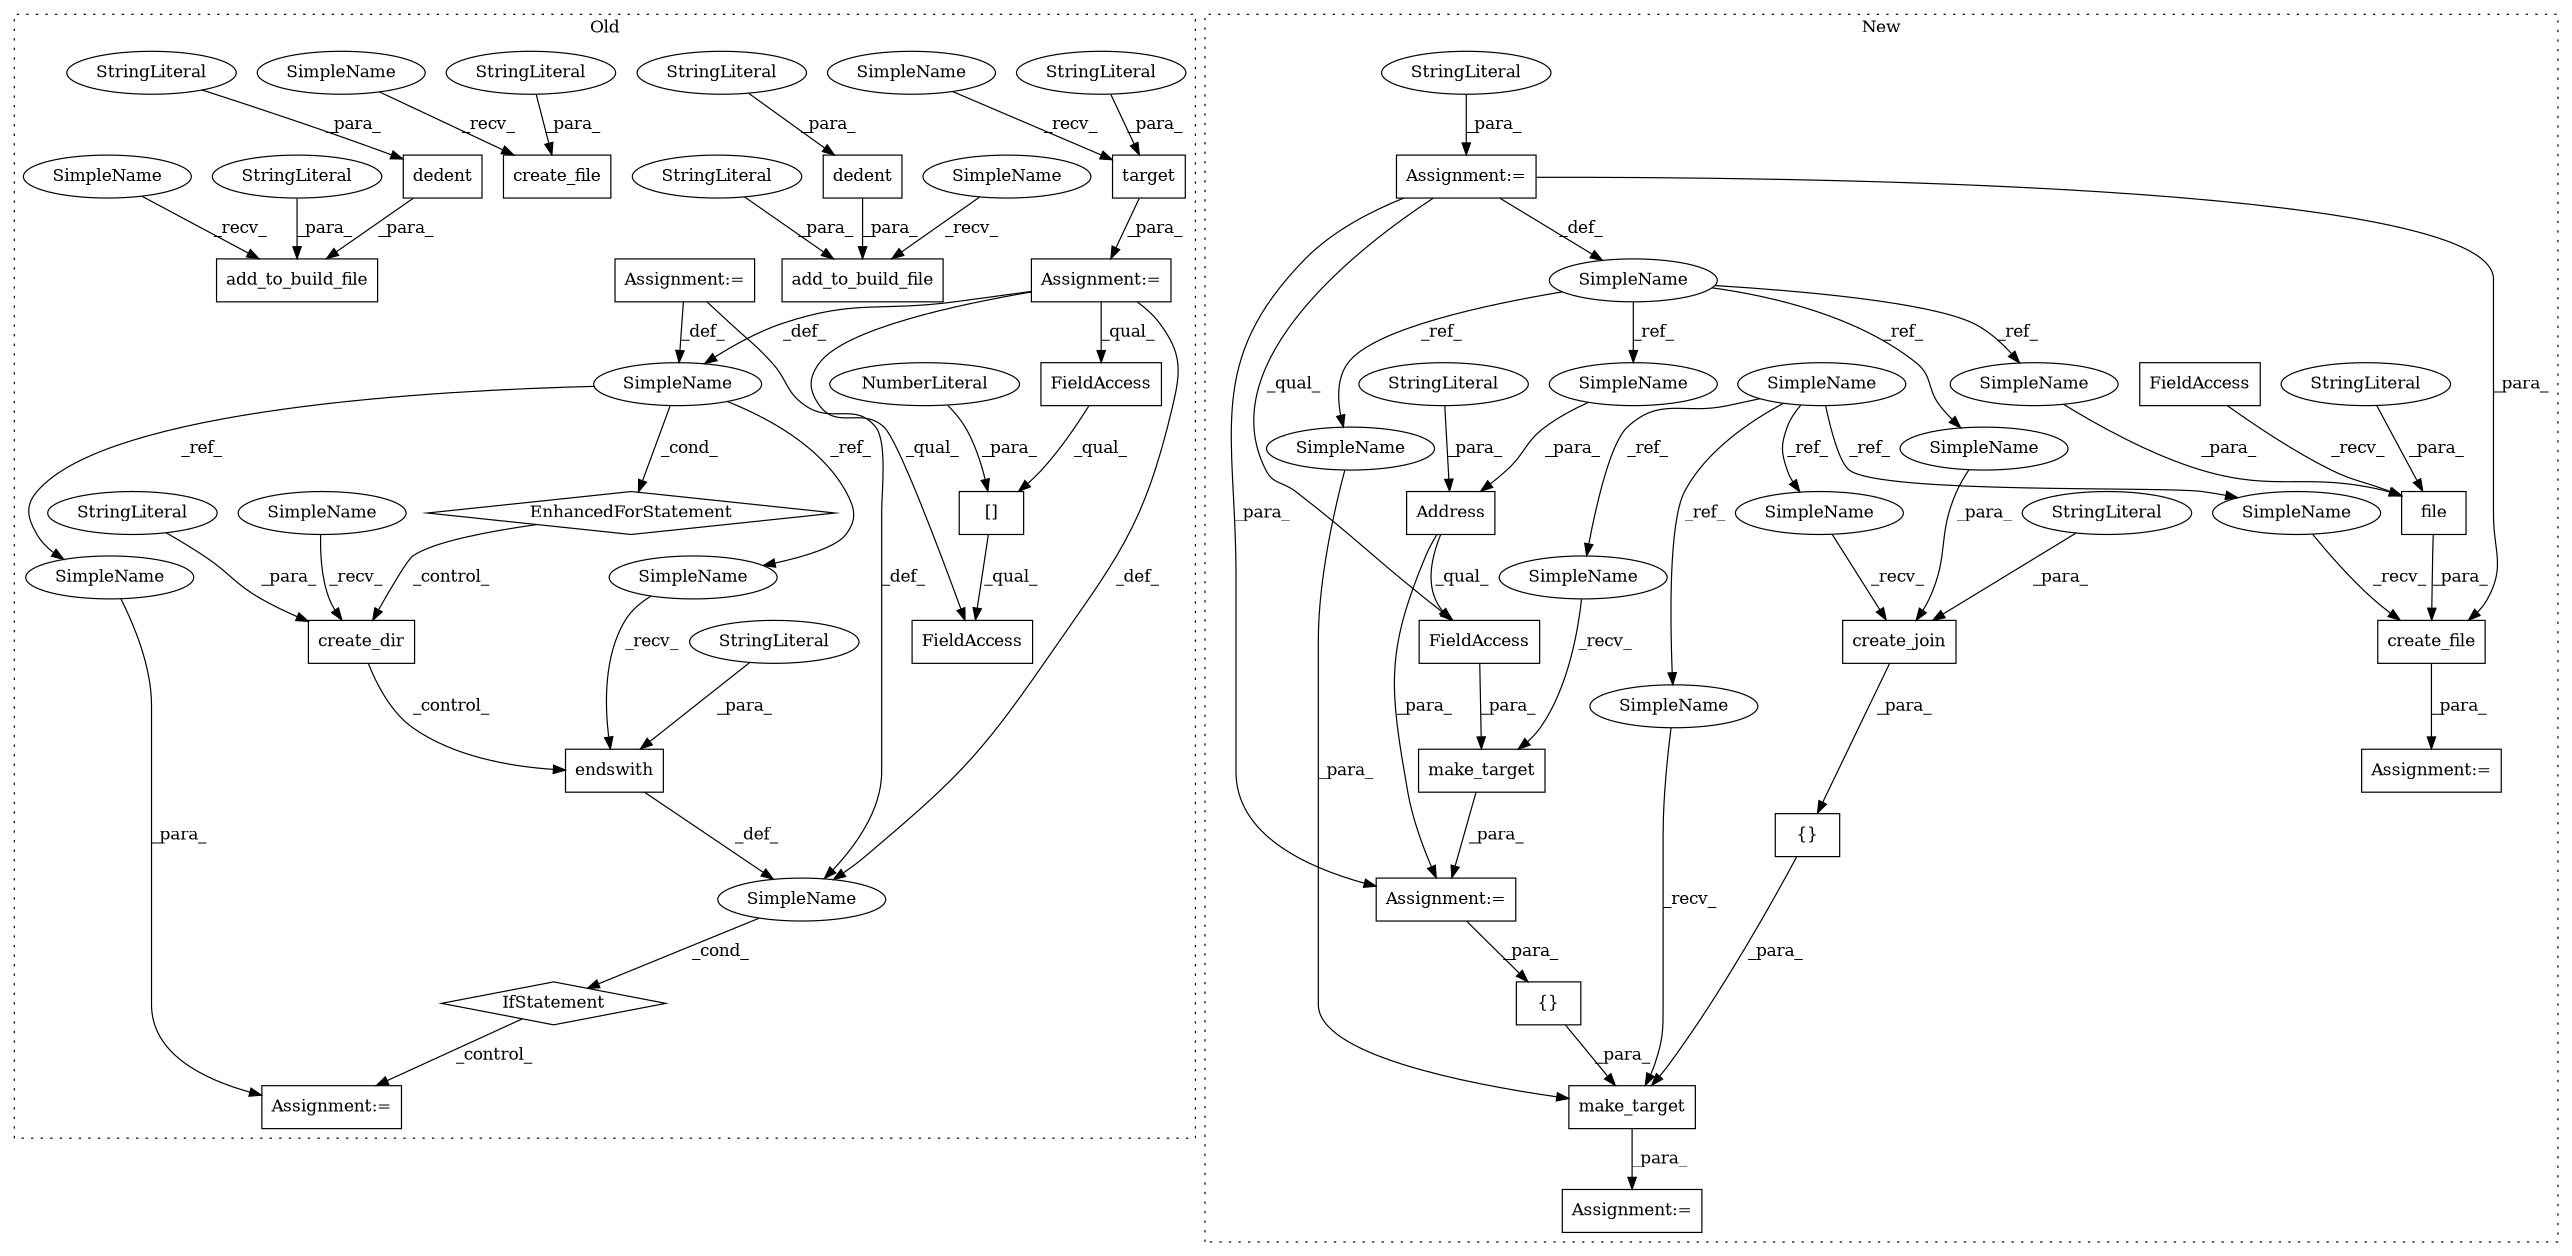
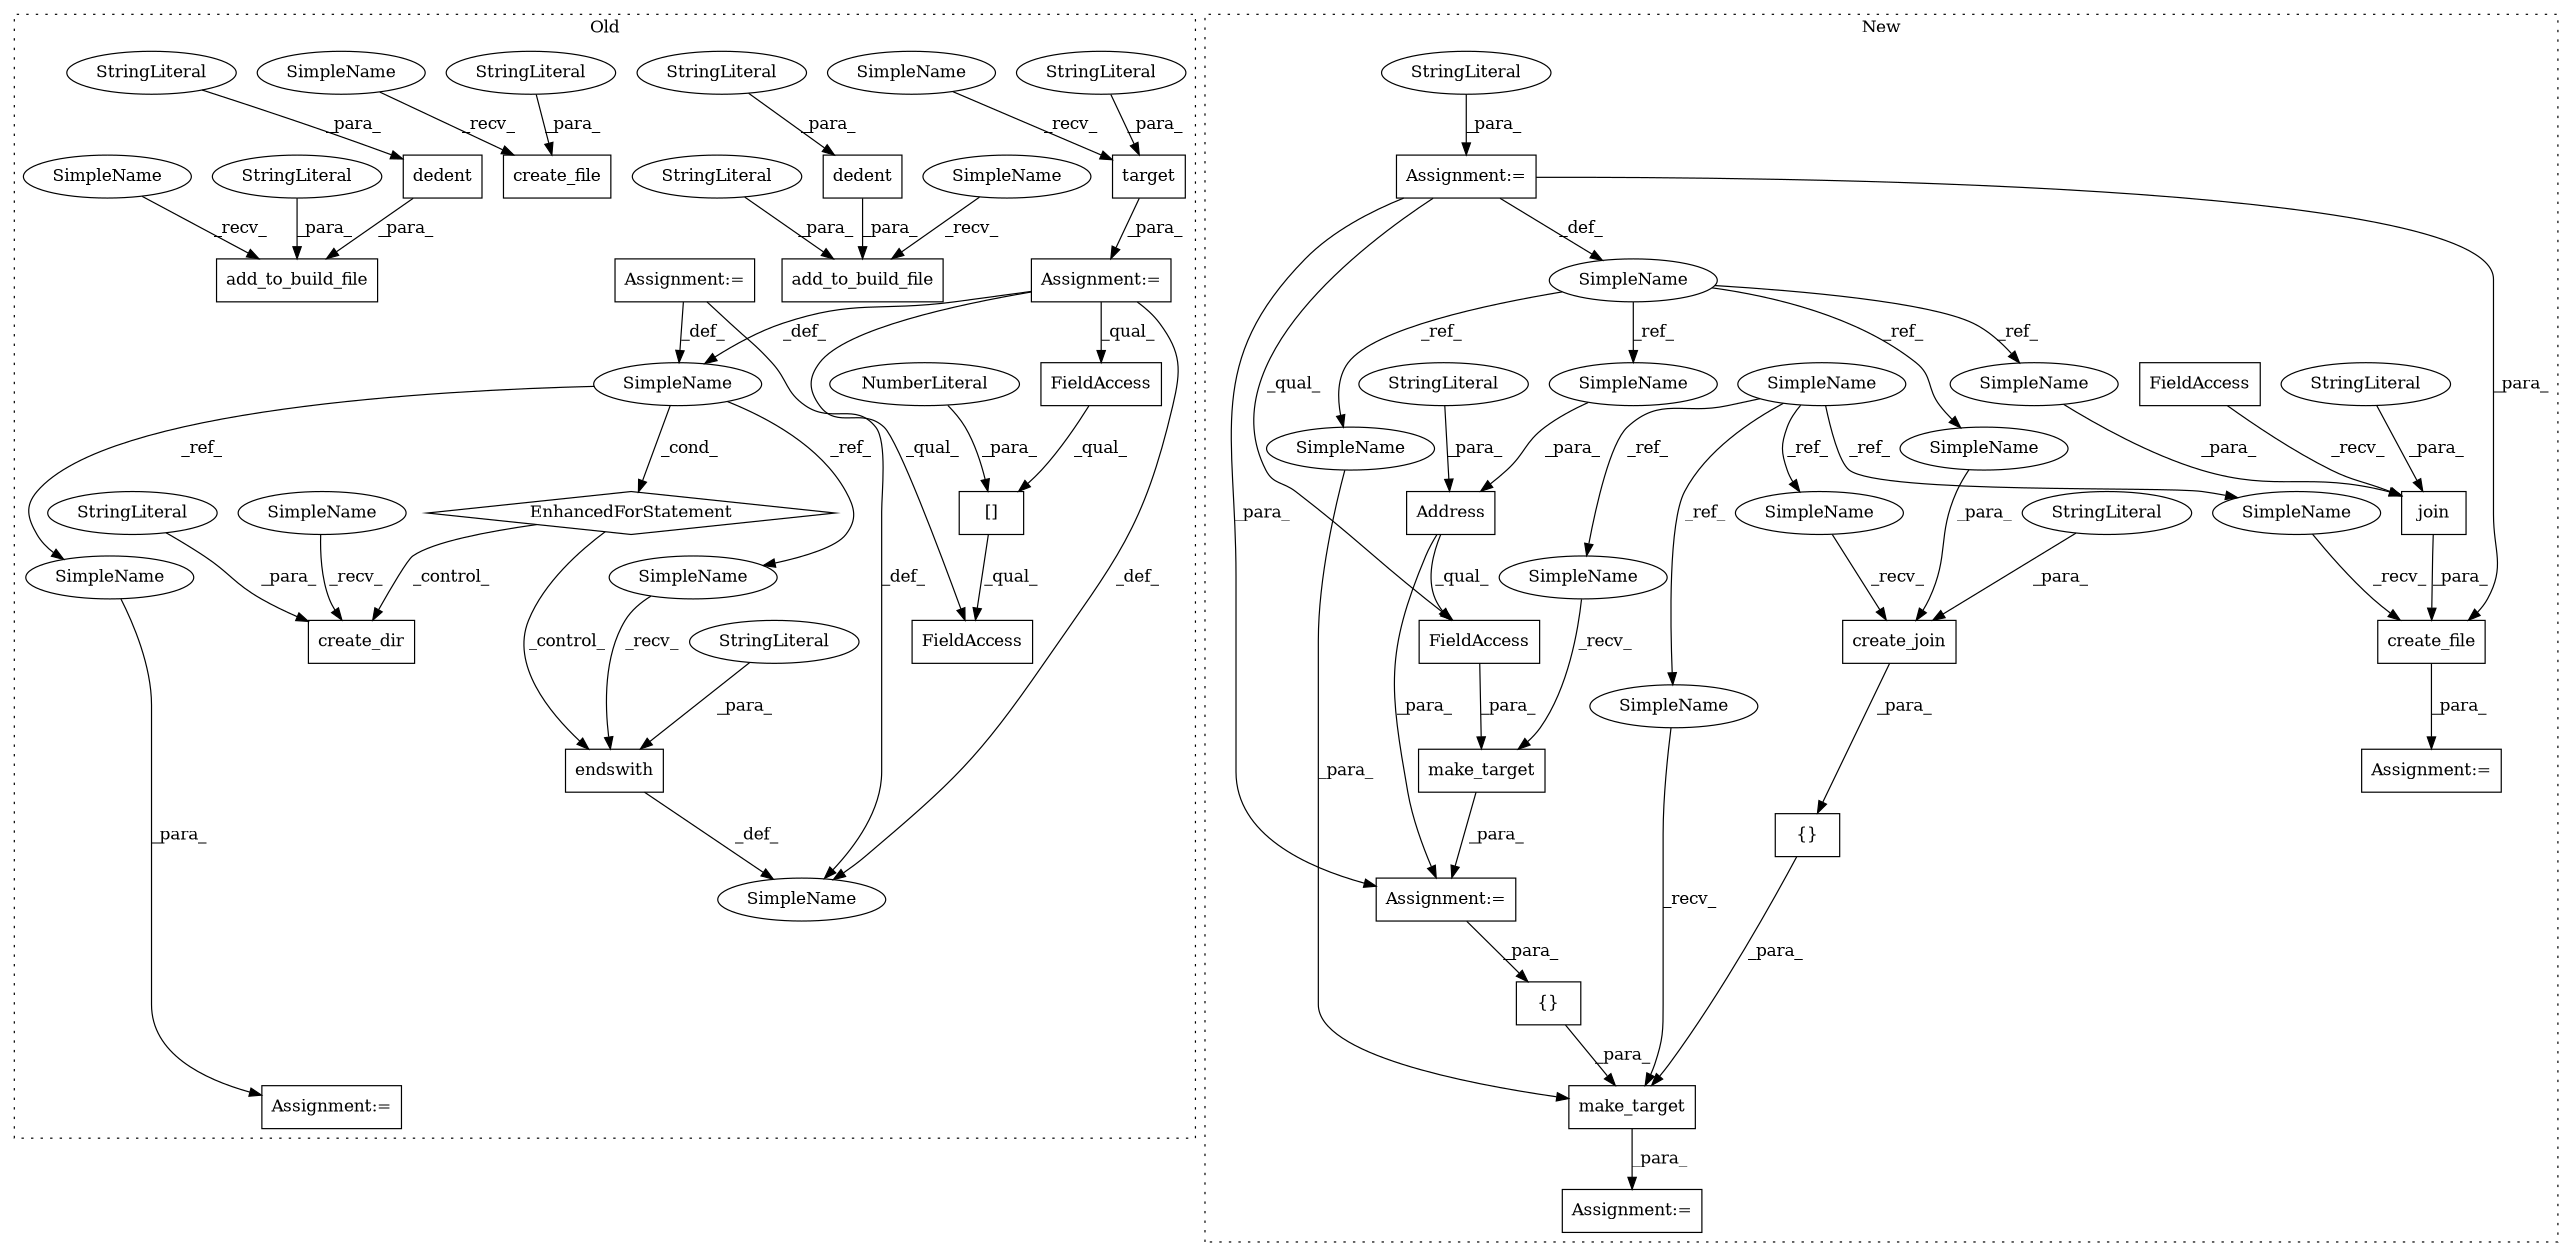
(2434, 513) -> (2434, 513)
(443, 745) -> (526, 630)
(554, 1003) -> none
